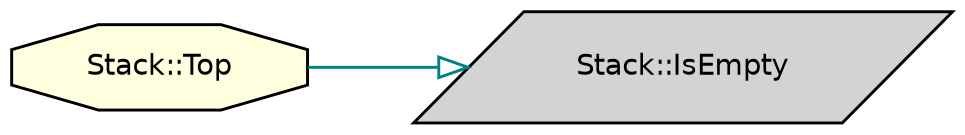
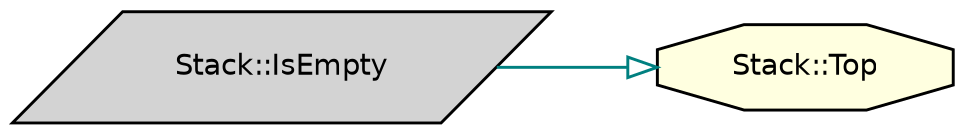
(373, 67) -> (562, 67)
